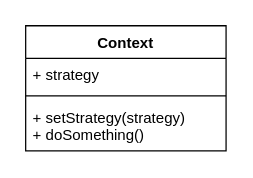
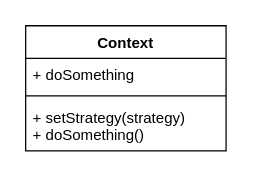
(73, 76) -> (84, 76)
